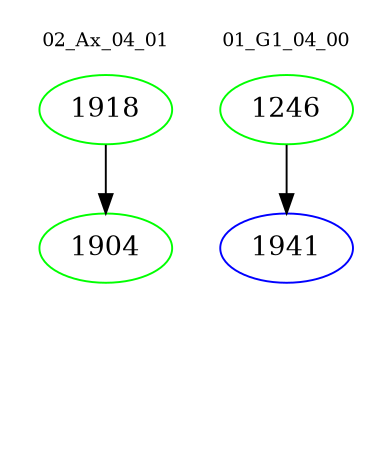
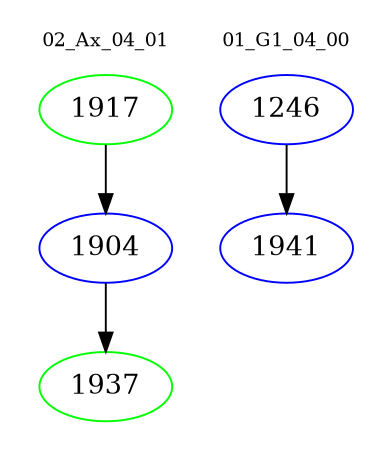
(106, 110) -> (106, 110)
(287, 110) -> (287, 110)
(106, 248) -> (106, 248)
none -> (106, 387)
